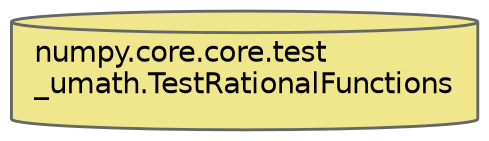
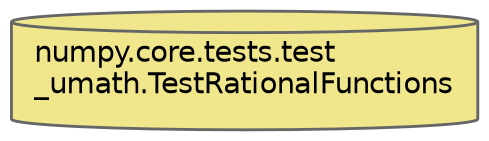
(245, 70) -> (245, 70)
